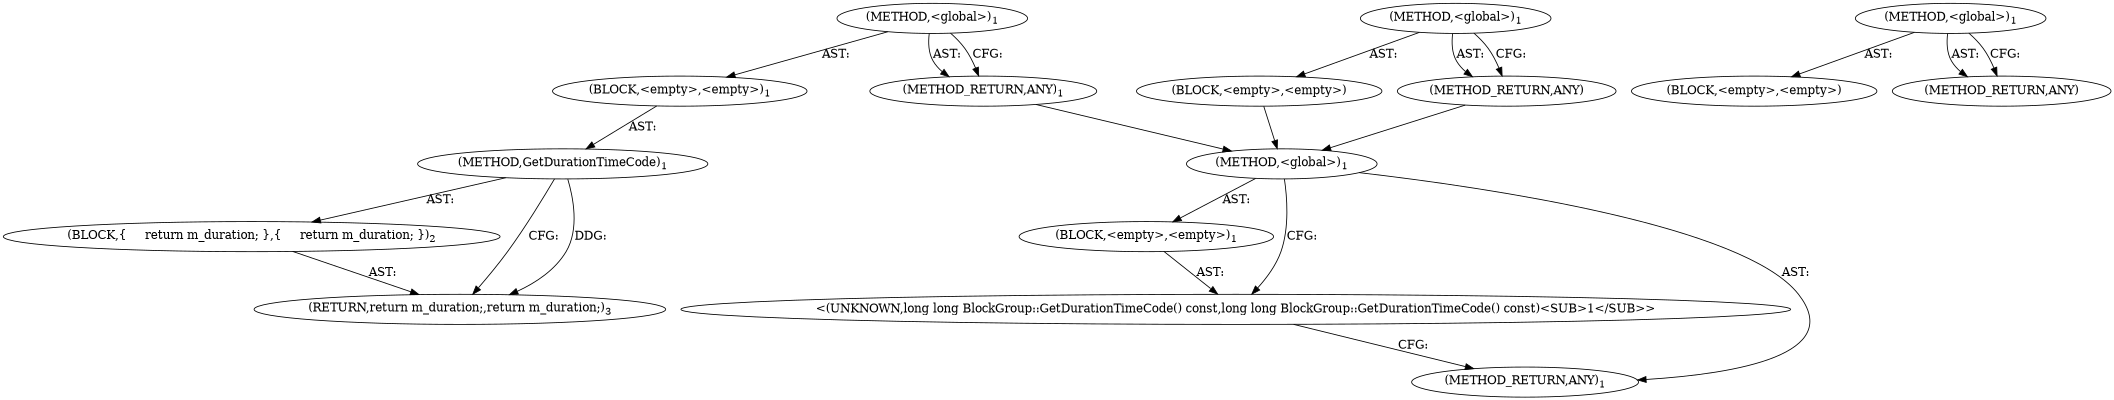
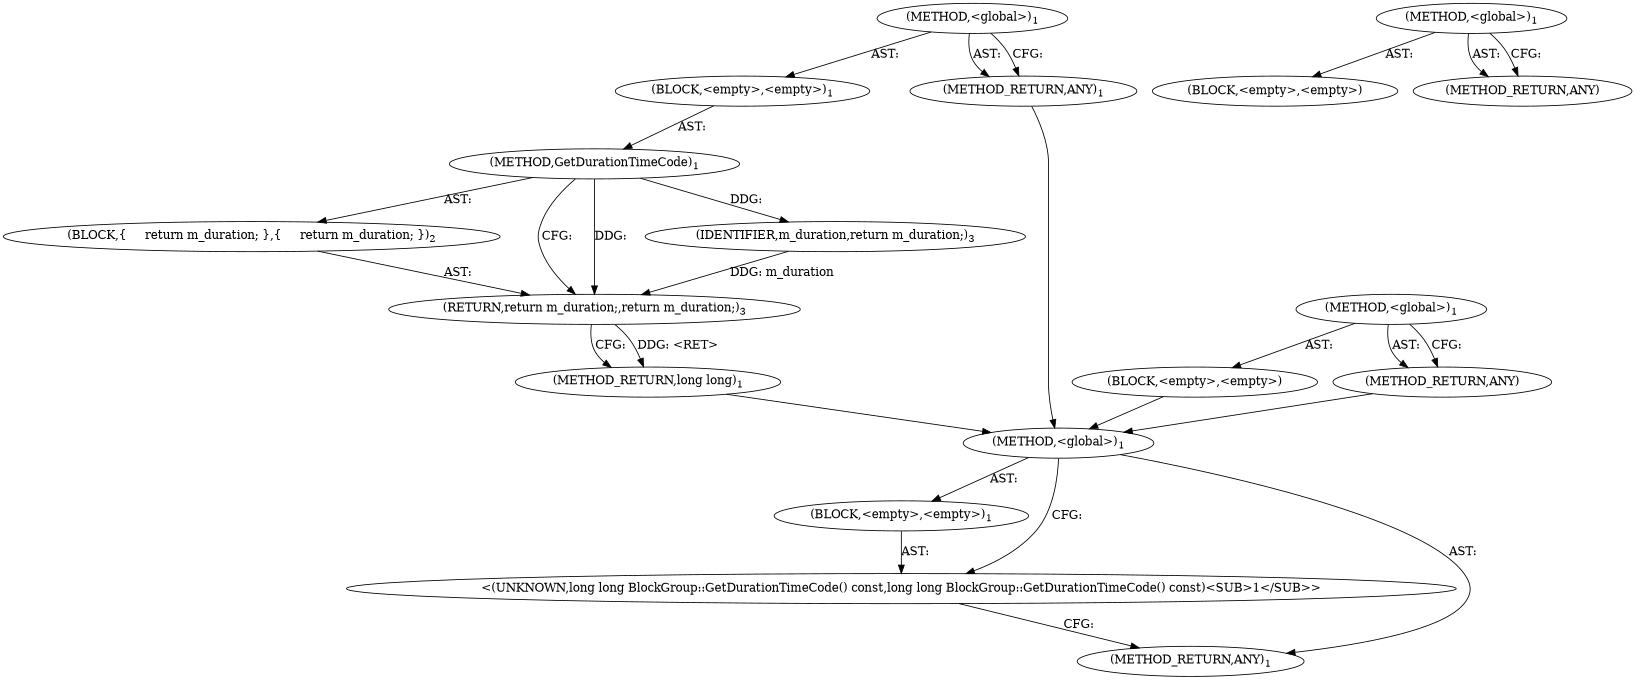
none -> (835, 237)
none -> (648, 382)
